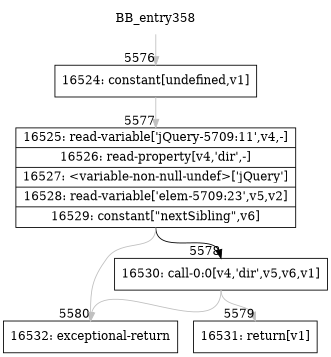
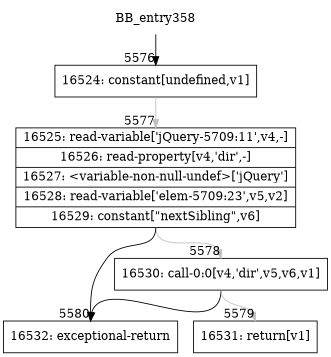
(156, 45) -> (156, 45)
(184, 243) -> (184, 243)
(109, 257) -> (109, 257)
(160, 307) -> (160, 307)
